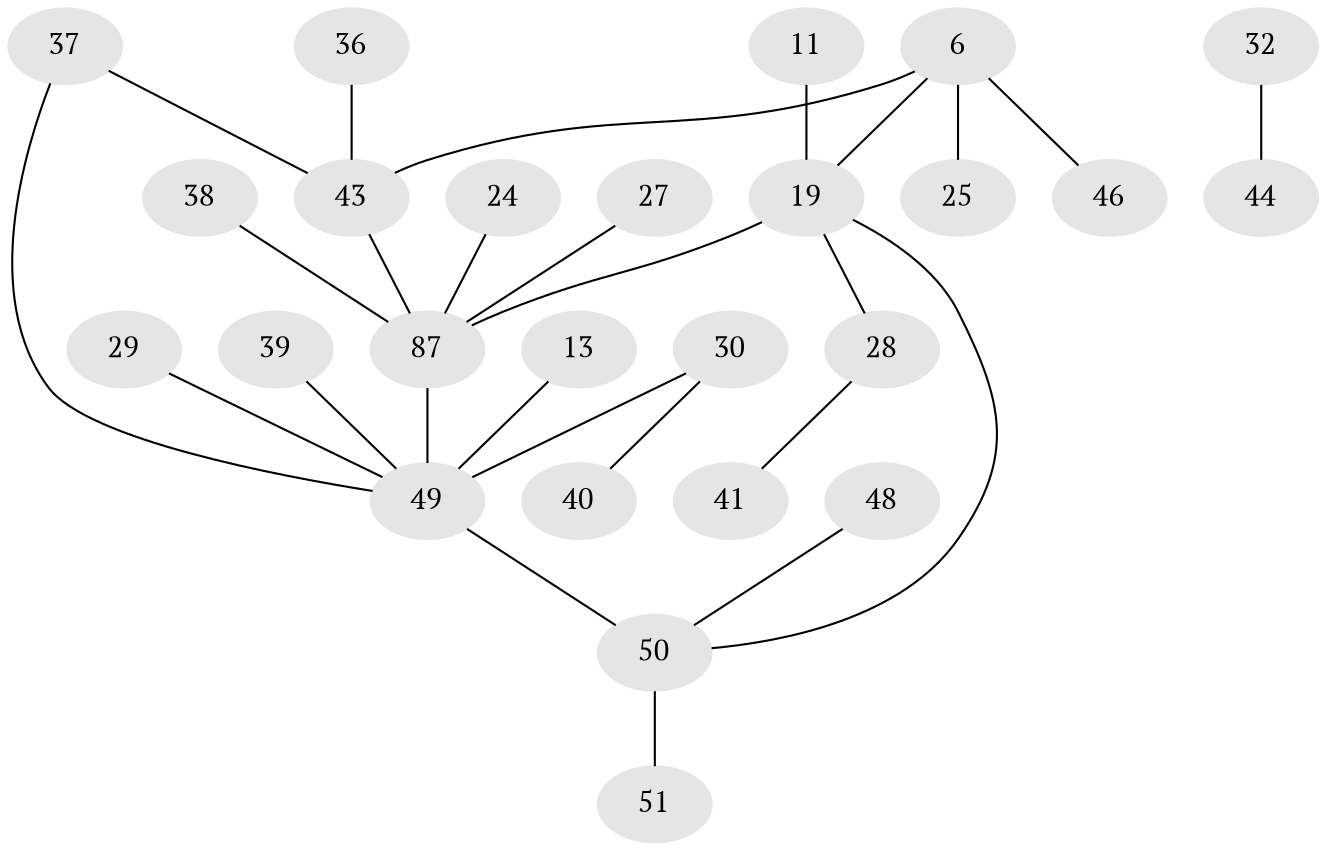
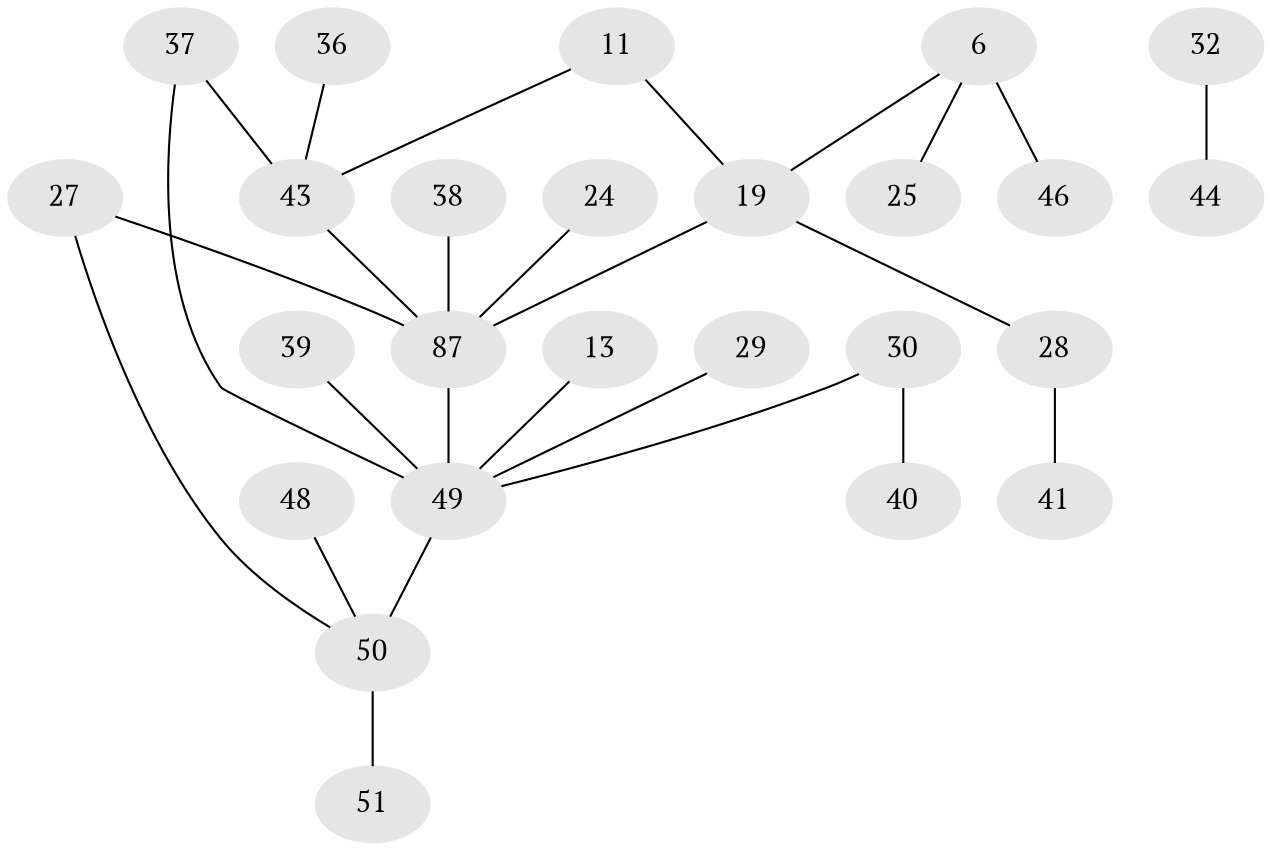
(655, 122) -> (456, 122)
(984, 492) -> (166, 457)
